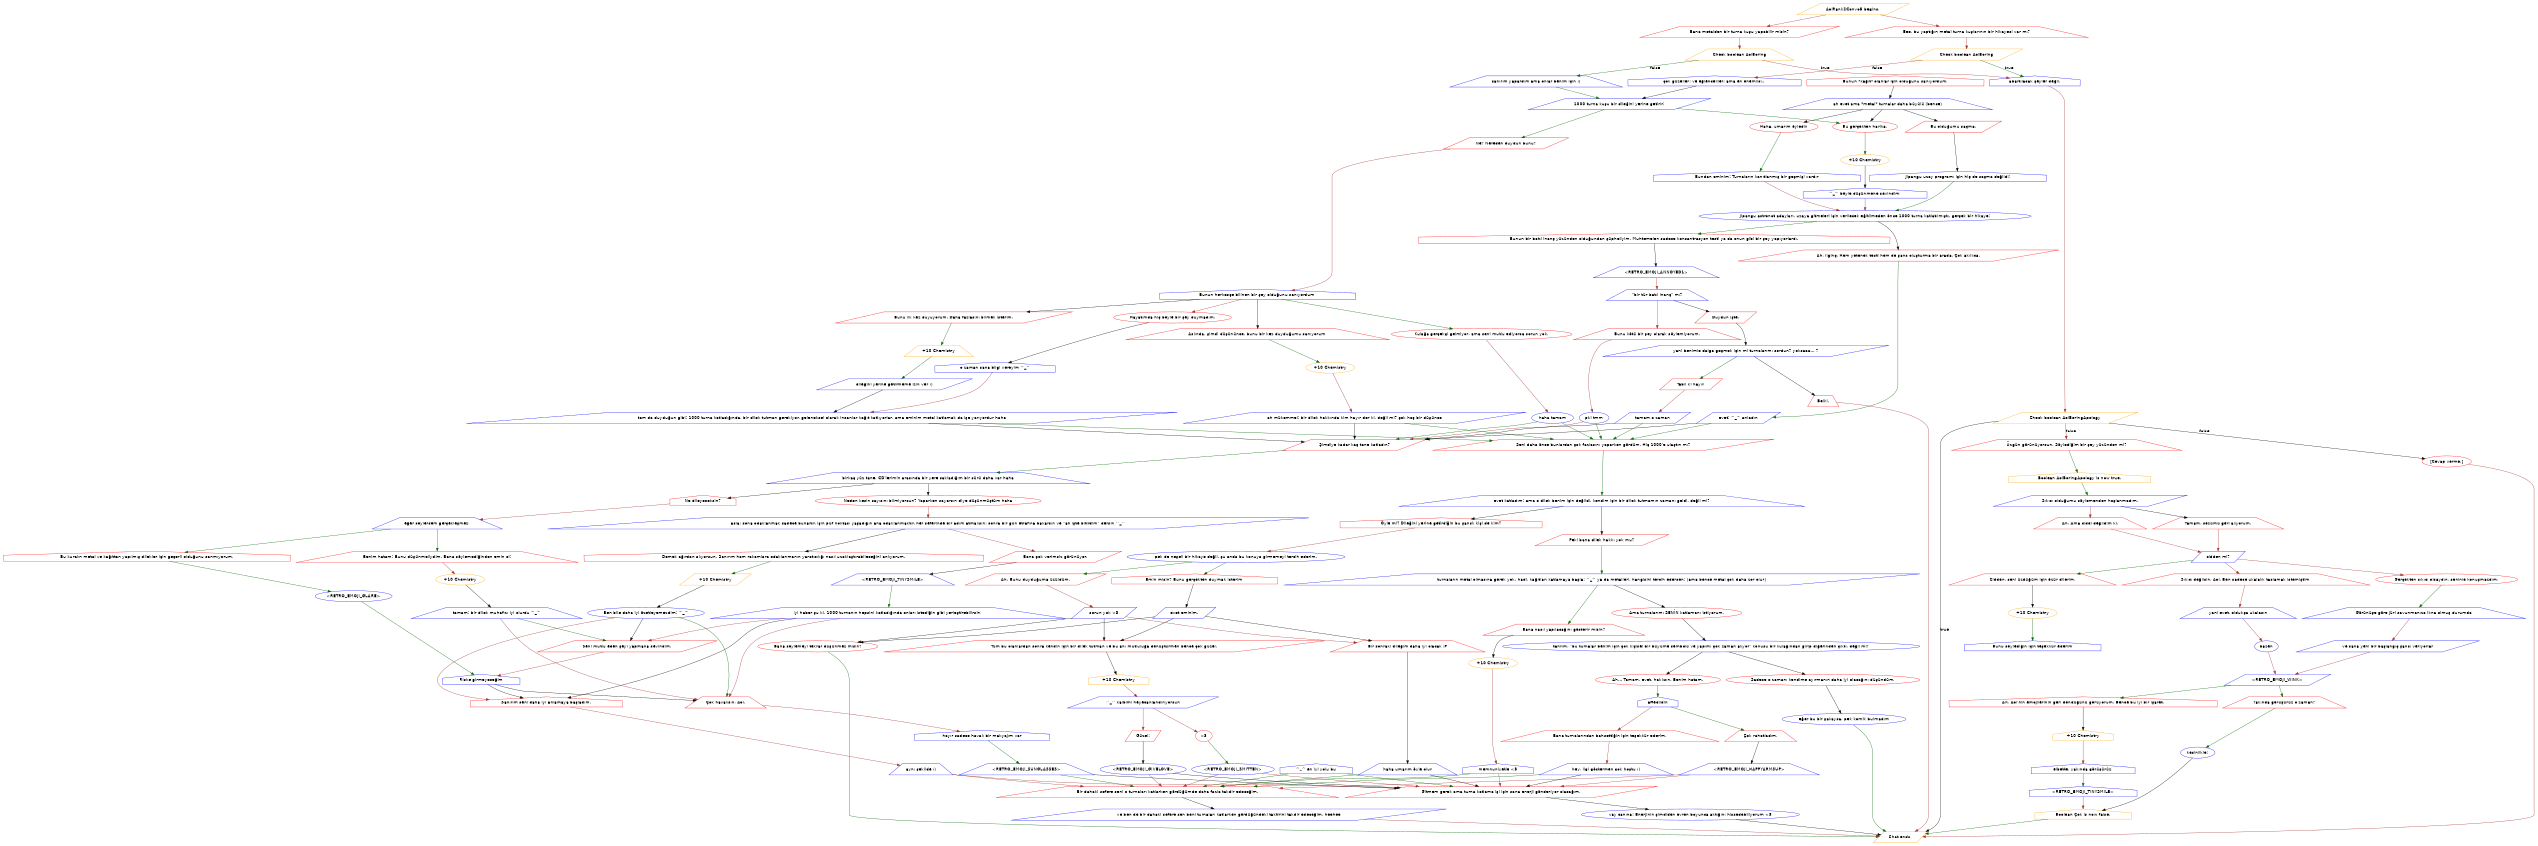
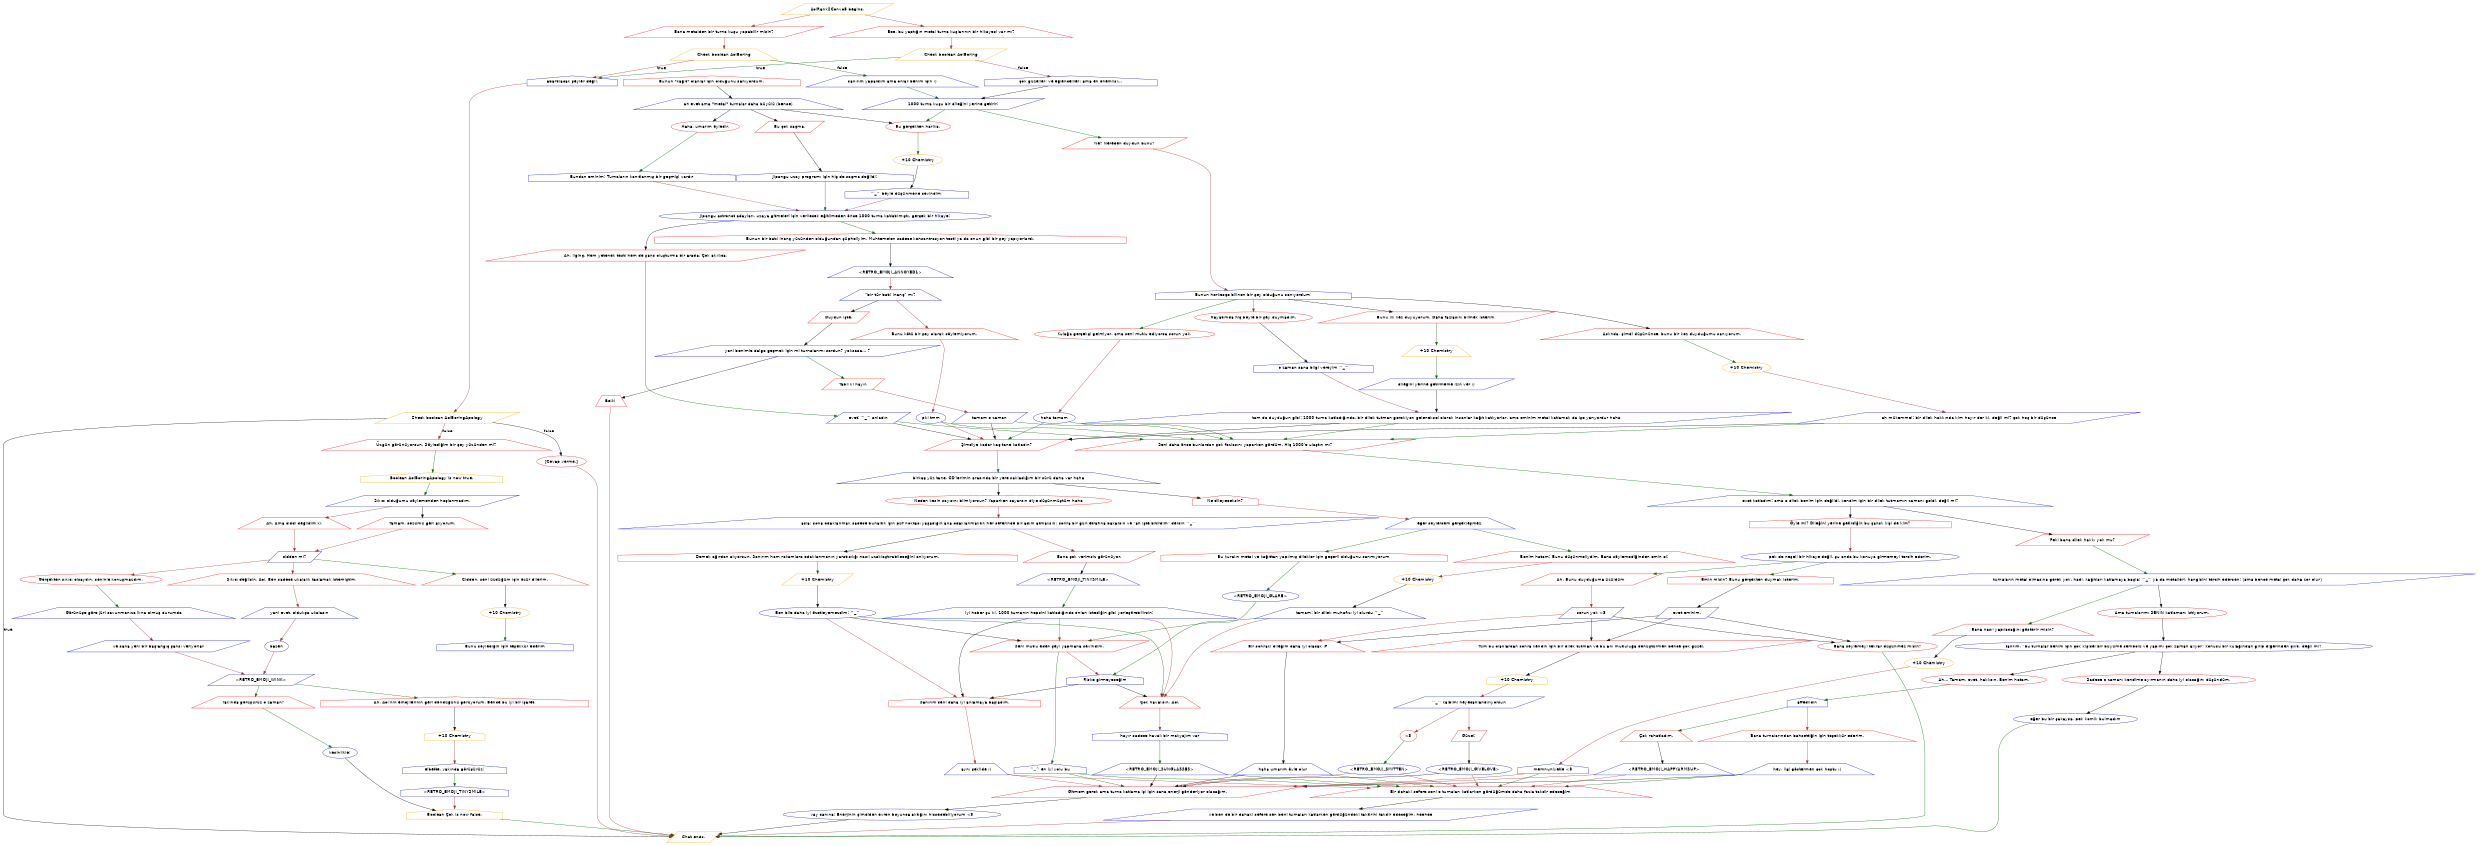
(1953, 127) -> (790, 127)
none -> (1056, 706)
